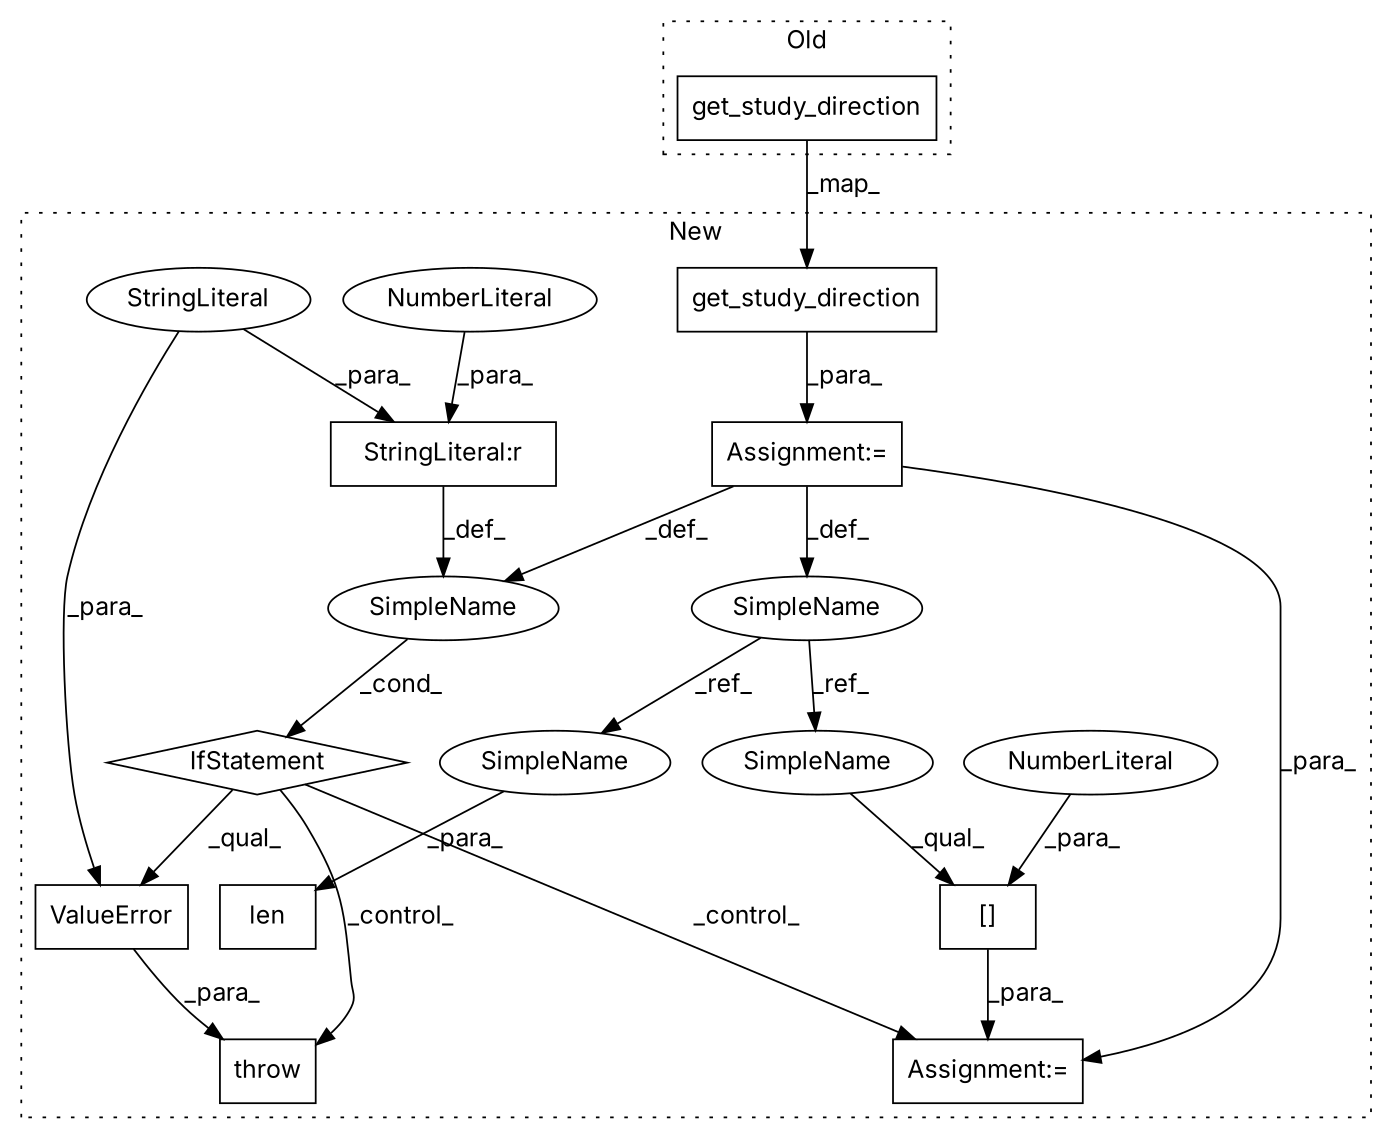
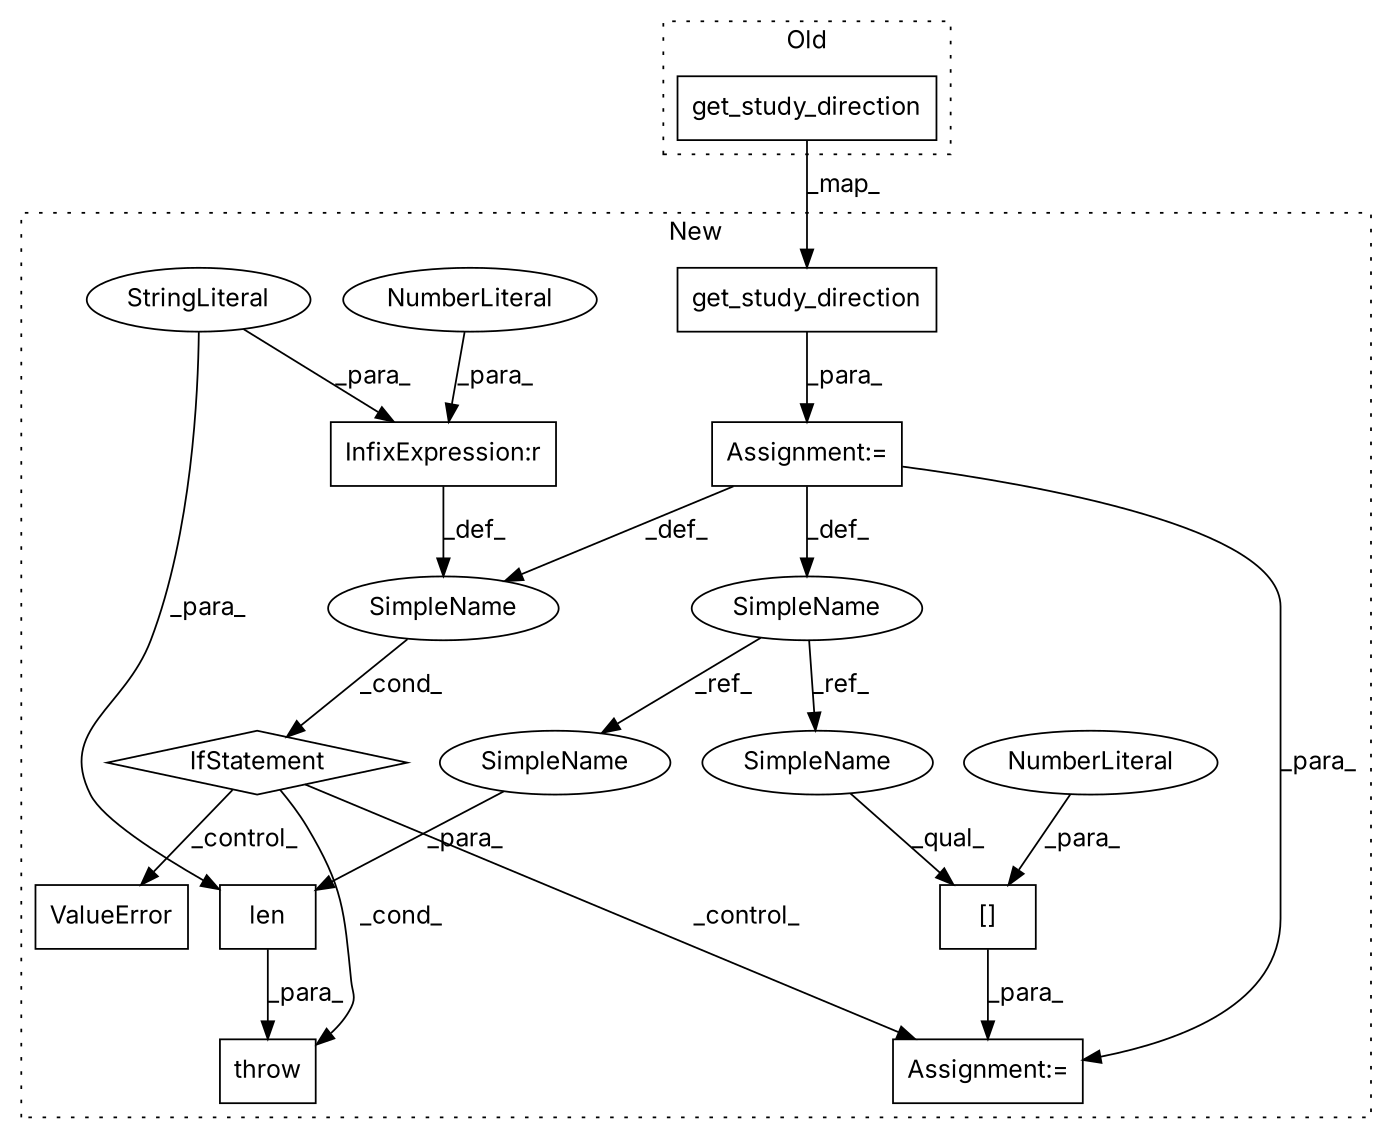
(443, 454) -> (443, 454)
(66, 588) -> (150, 643)
(246, 840) -> (246, 840)
(402, 917) -> (402, 917)
(169, 991) -> (268, 985)
